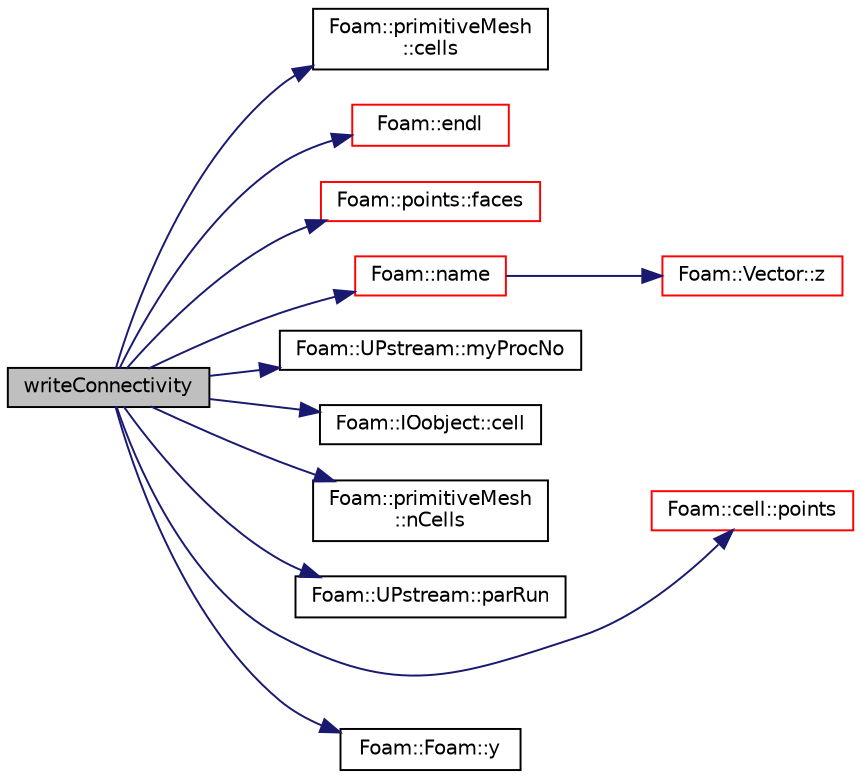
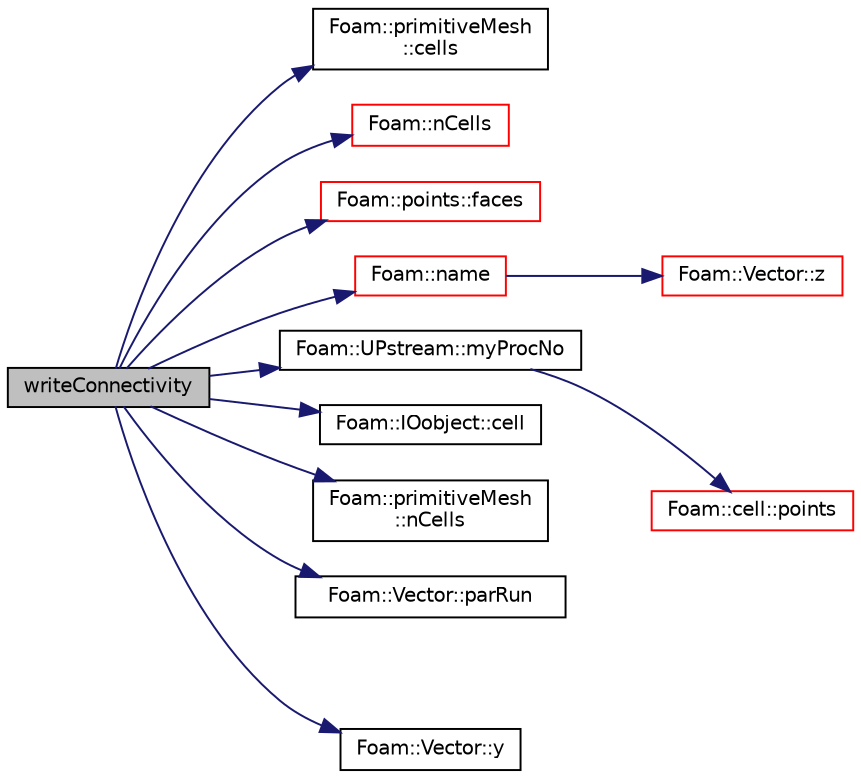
(431, 125) -> (431, 125)
(431, 597) -> (431, 597)
(369, 670) -> (628, 414)
(431, 750) -> (431, 750)
